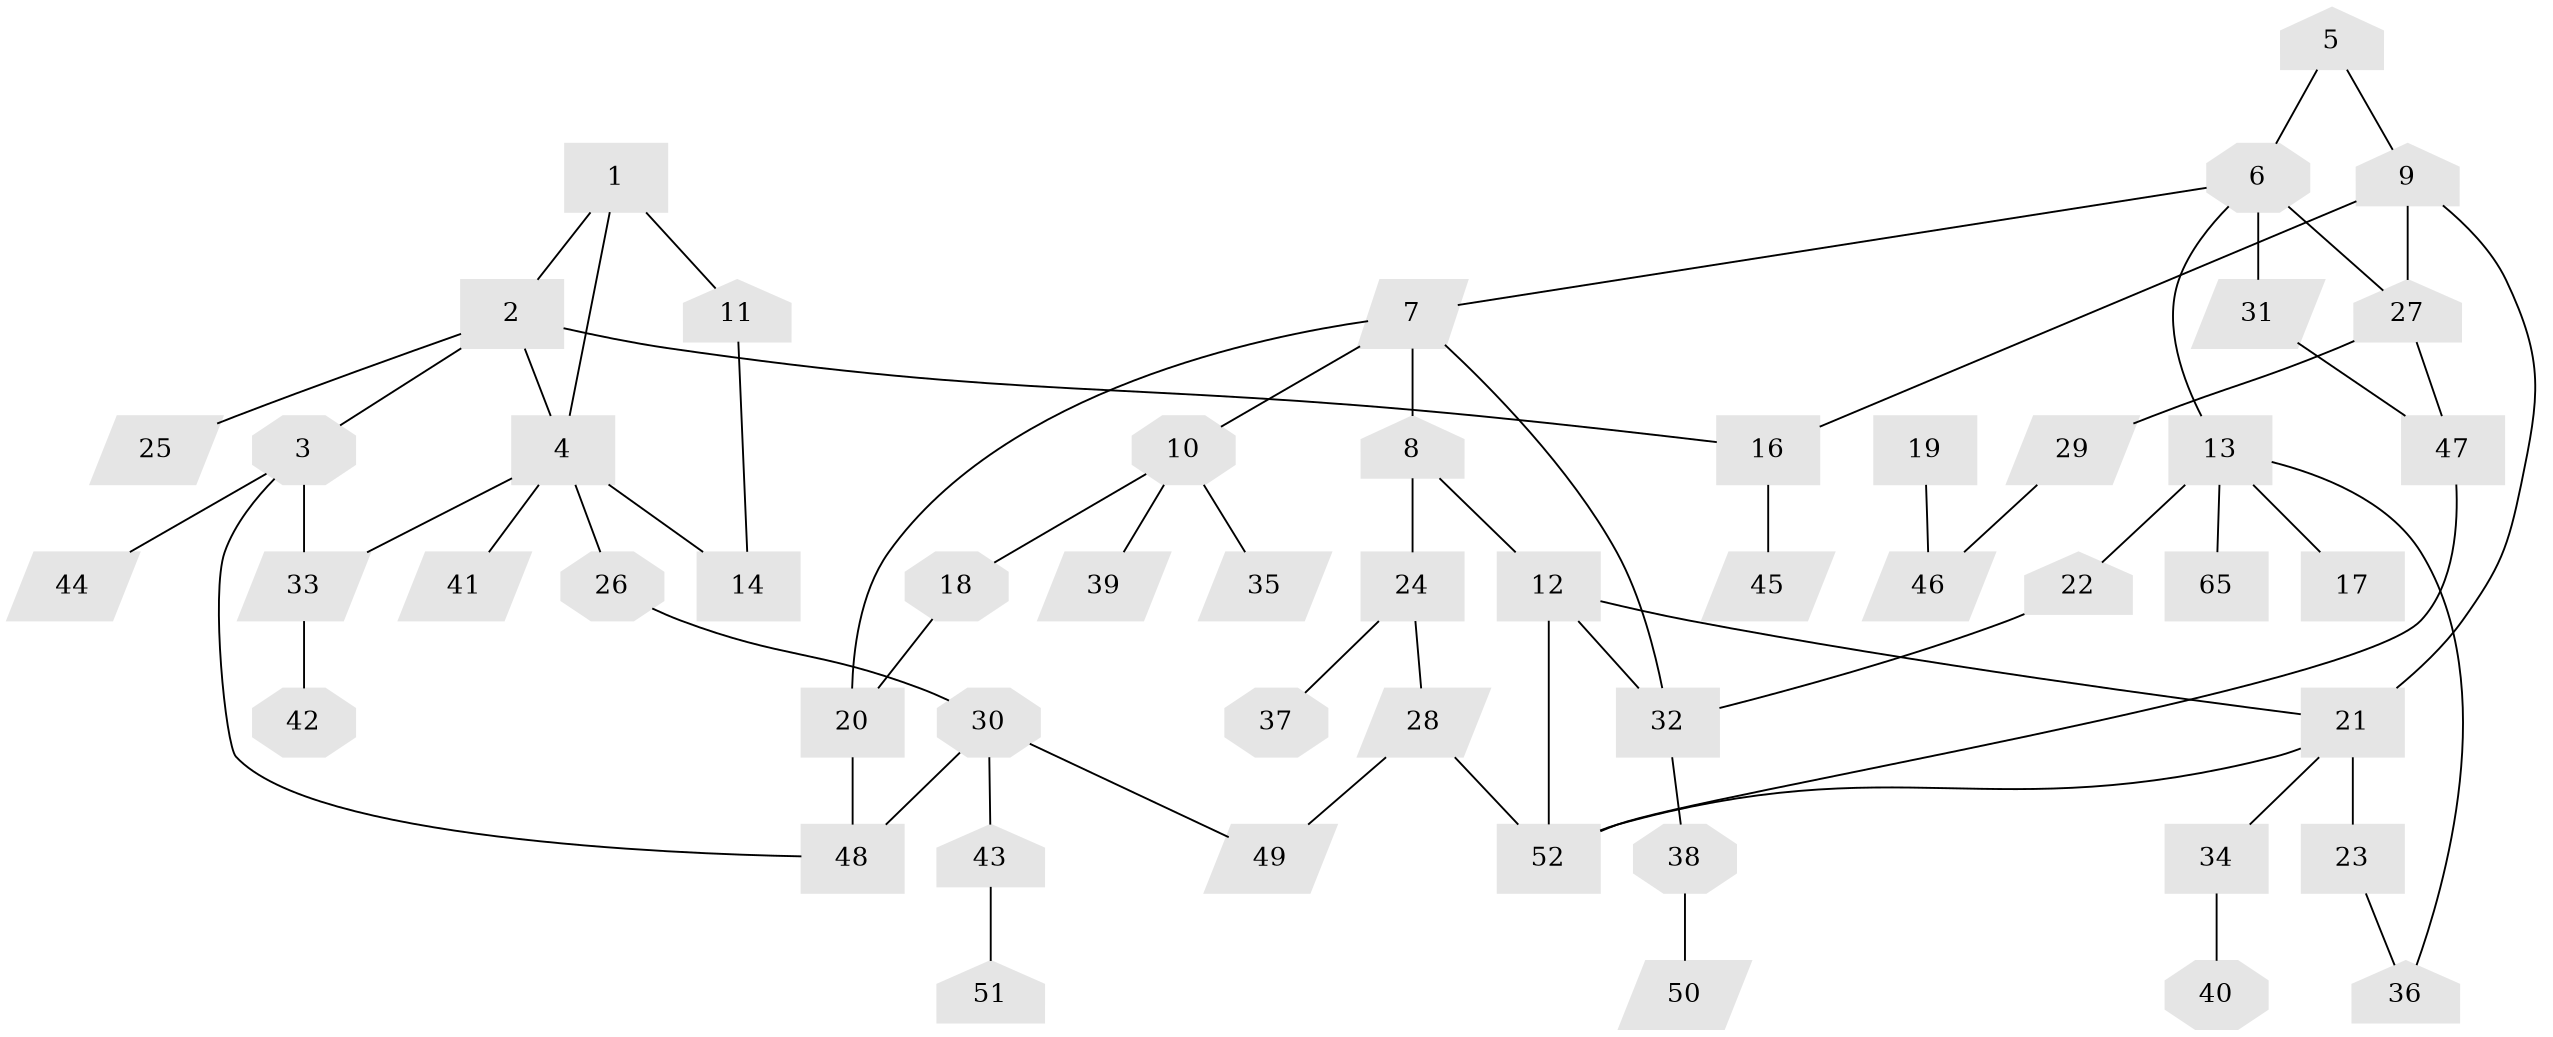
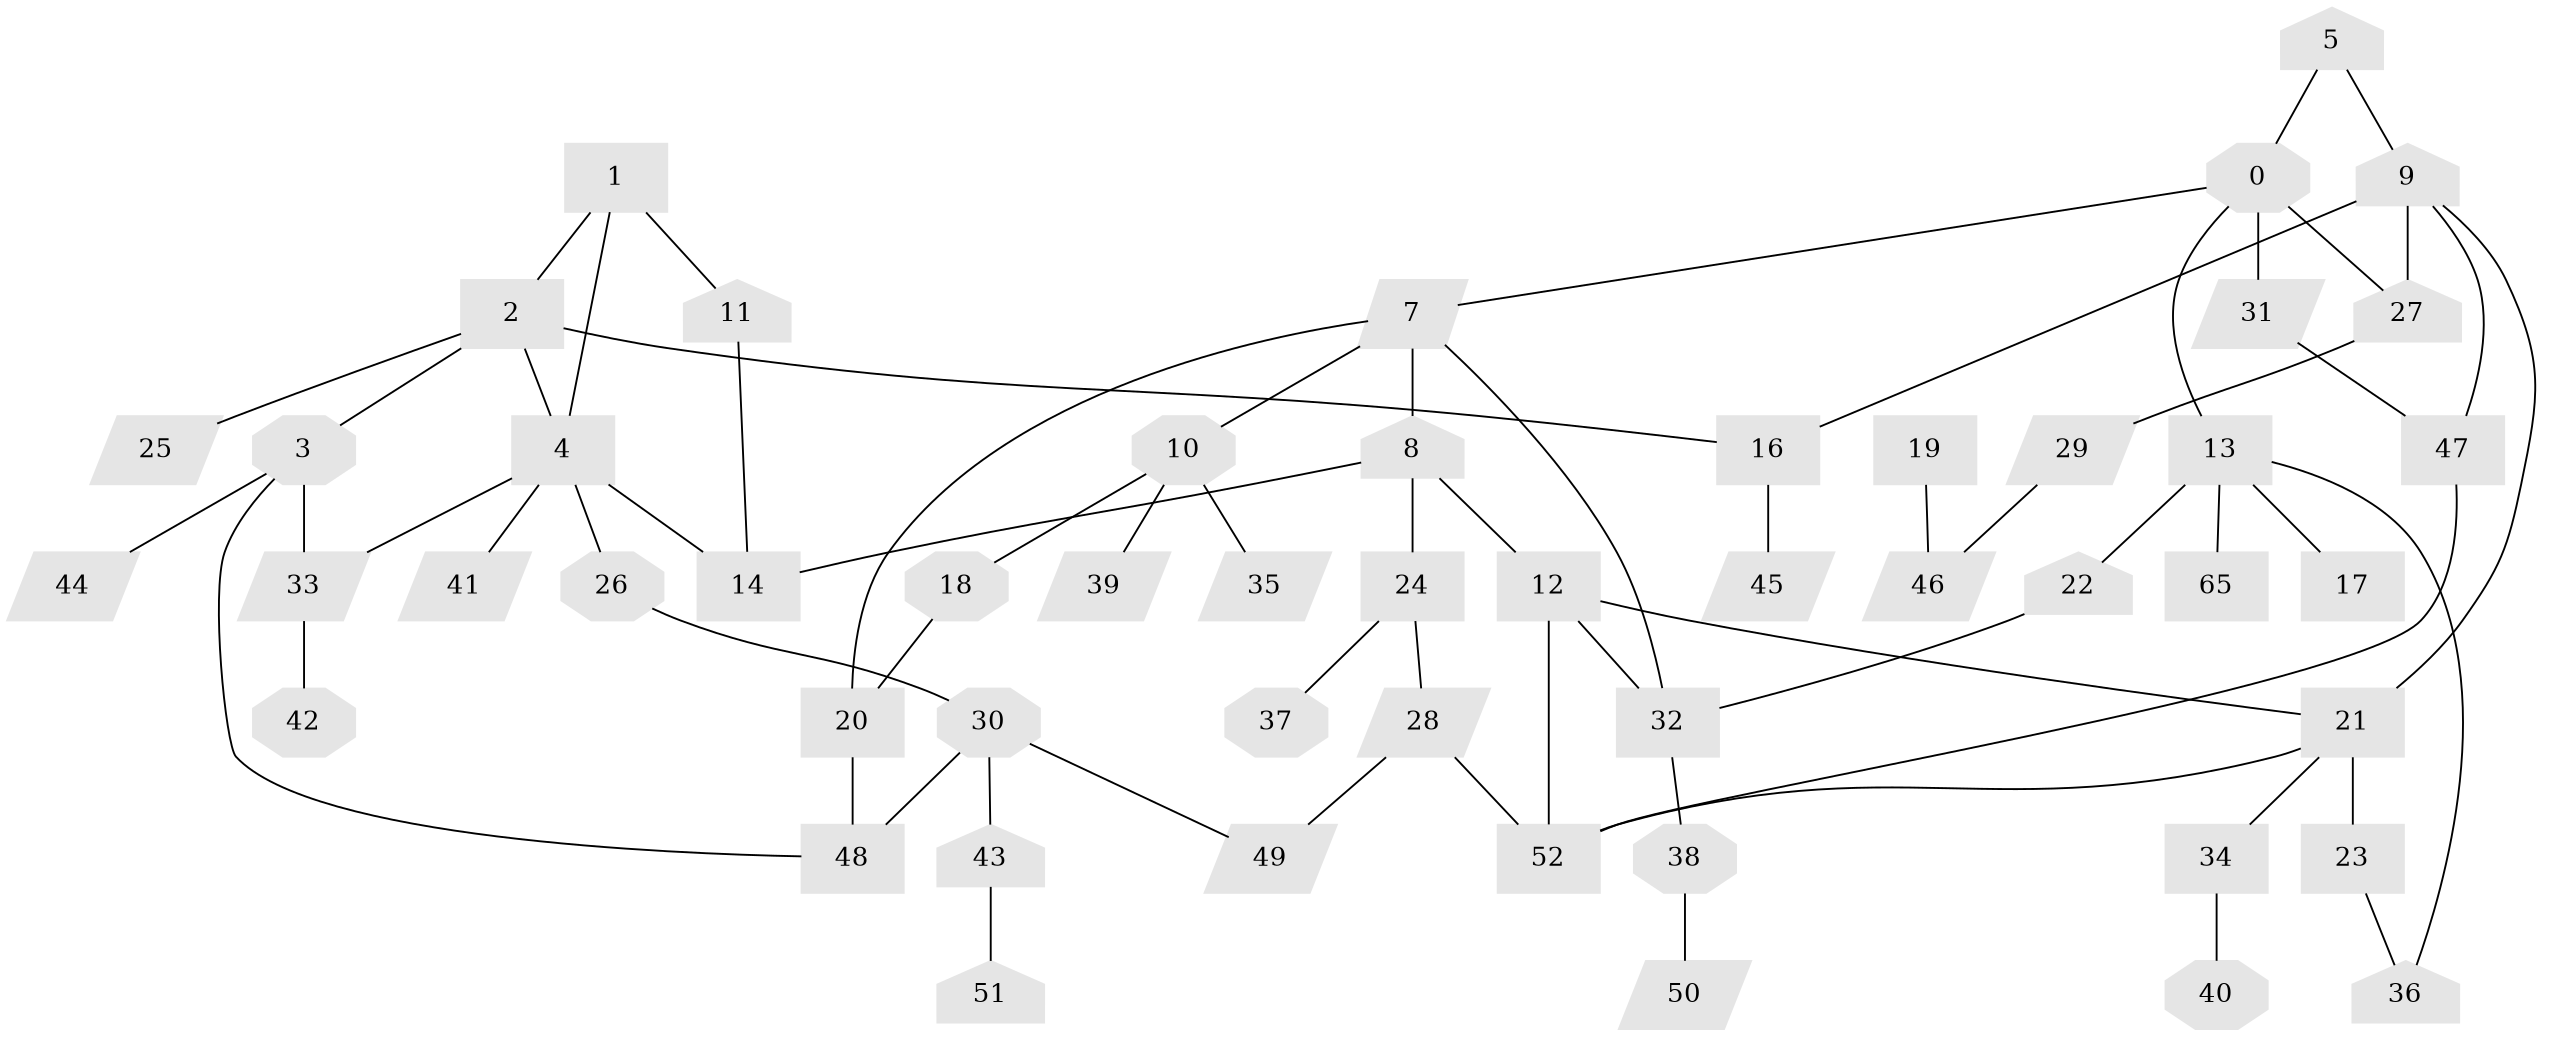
(2258, 178) -> (2258, 178)
(2429, 379) -> (2483, 305)
none -> (1108, 511)
